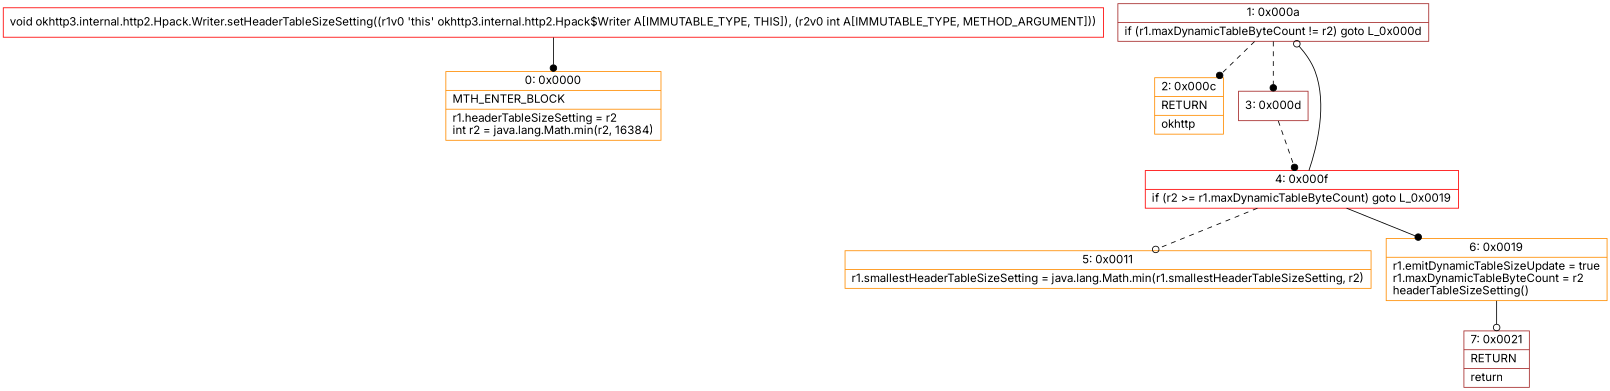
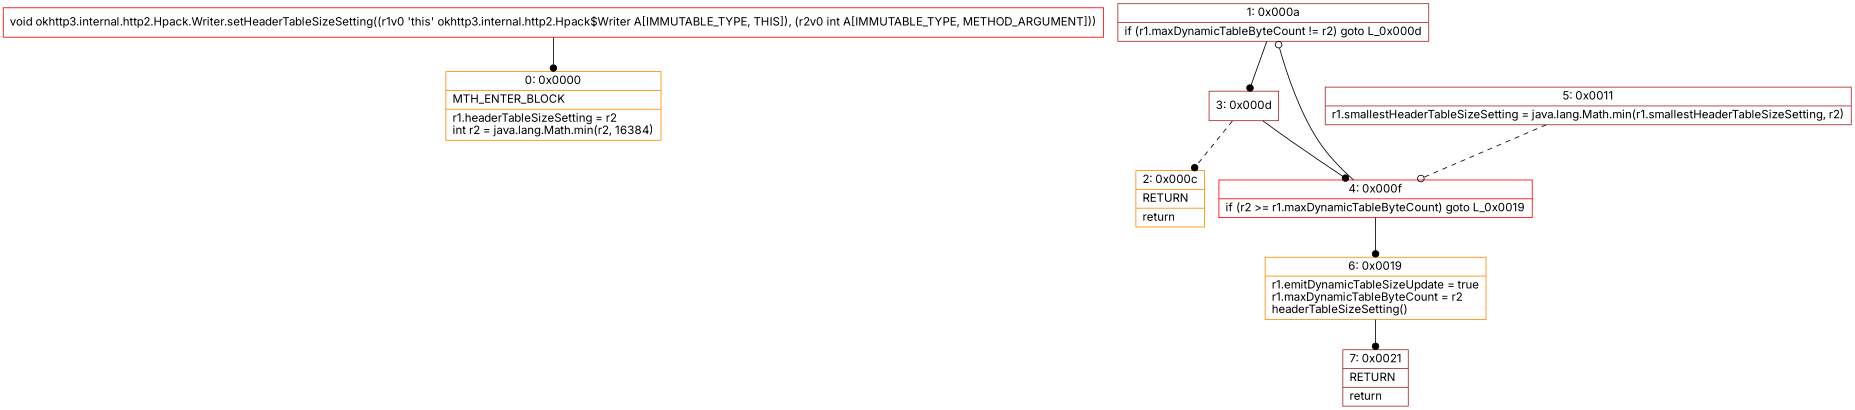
(1238, 57) -> (1215, 143)
(1273, 63) -> (1259, 63)
(1178, 124) -> (1159, 217)
(1286, 143) -> (1302, 149)
(1208, 228) -> (1485, 151)
(1108, 270) -> (1588, 106)
(1497, 313) -> (1376, 331)
